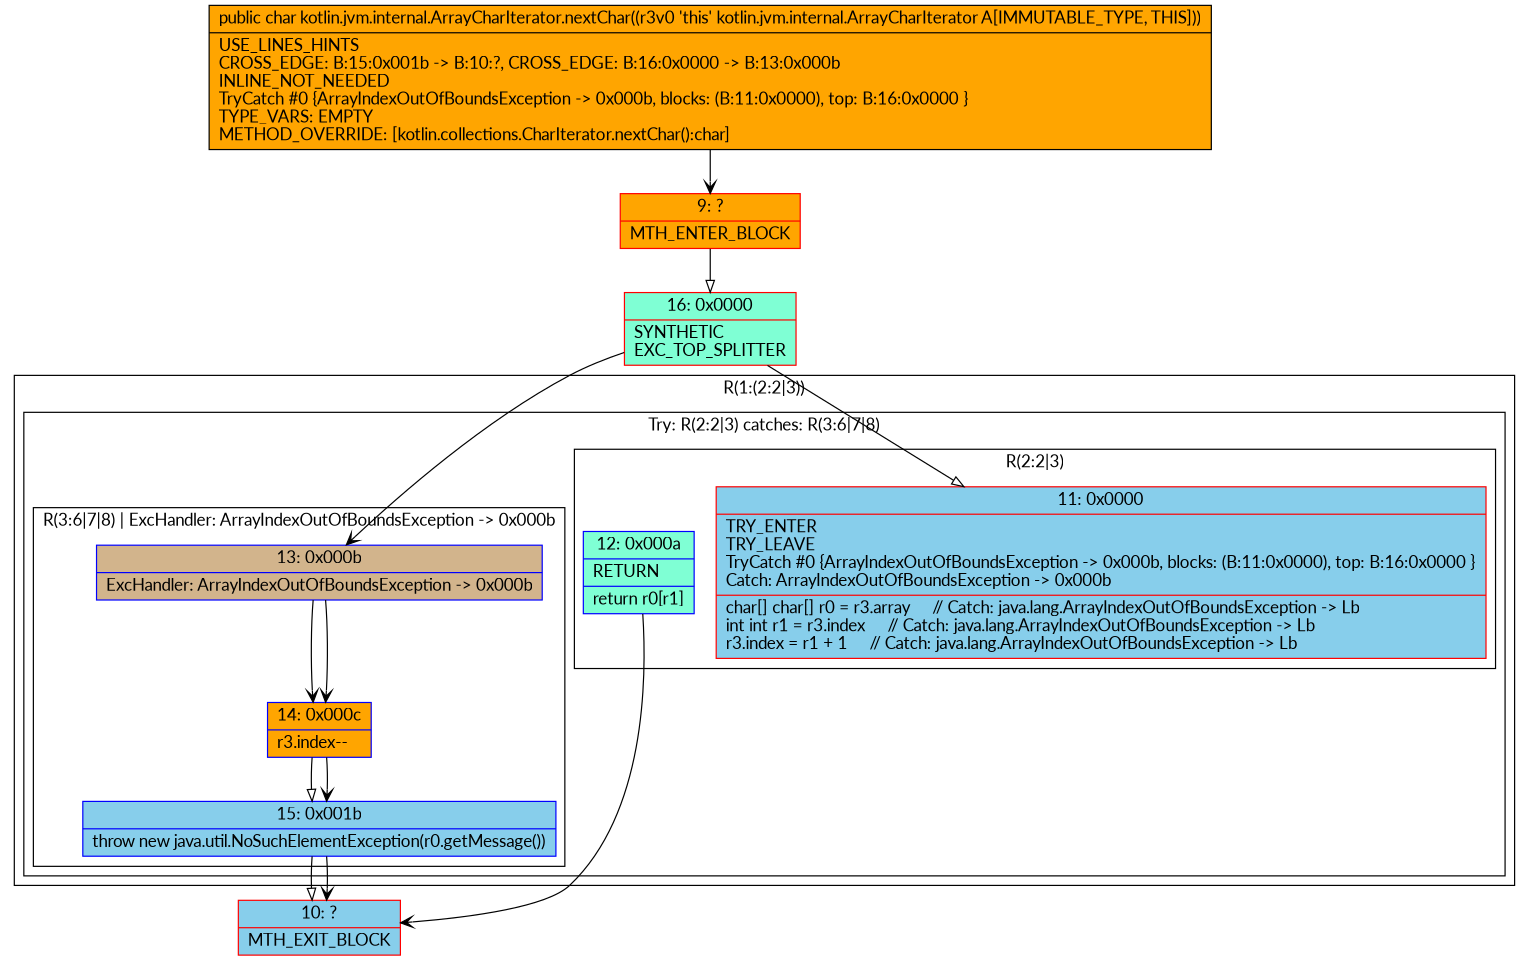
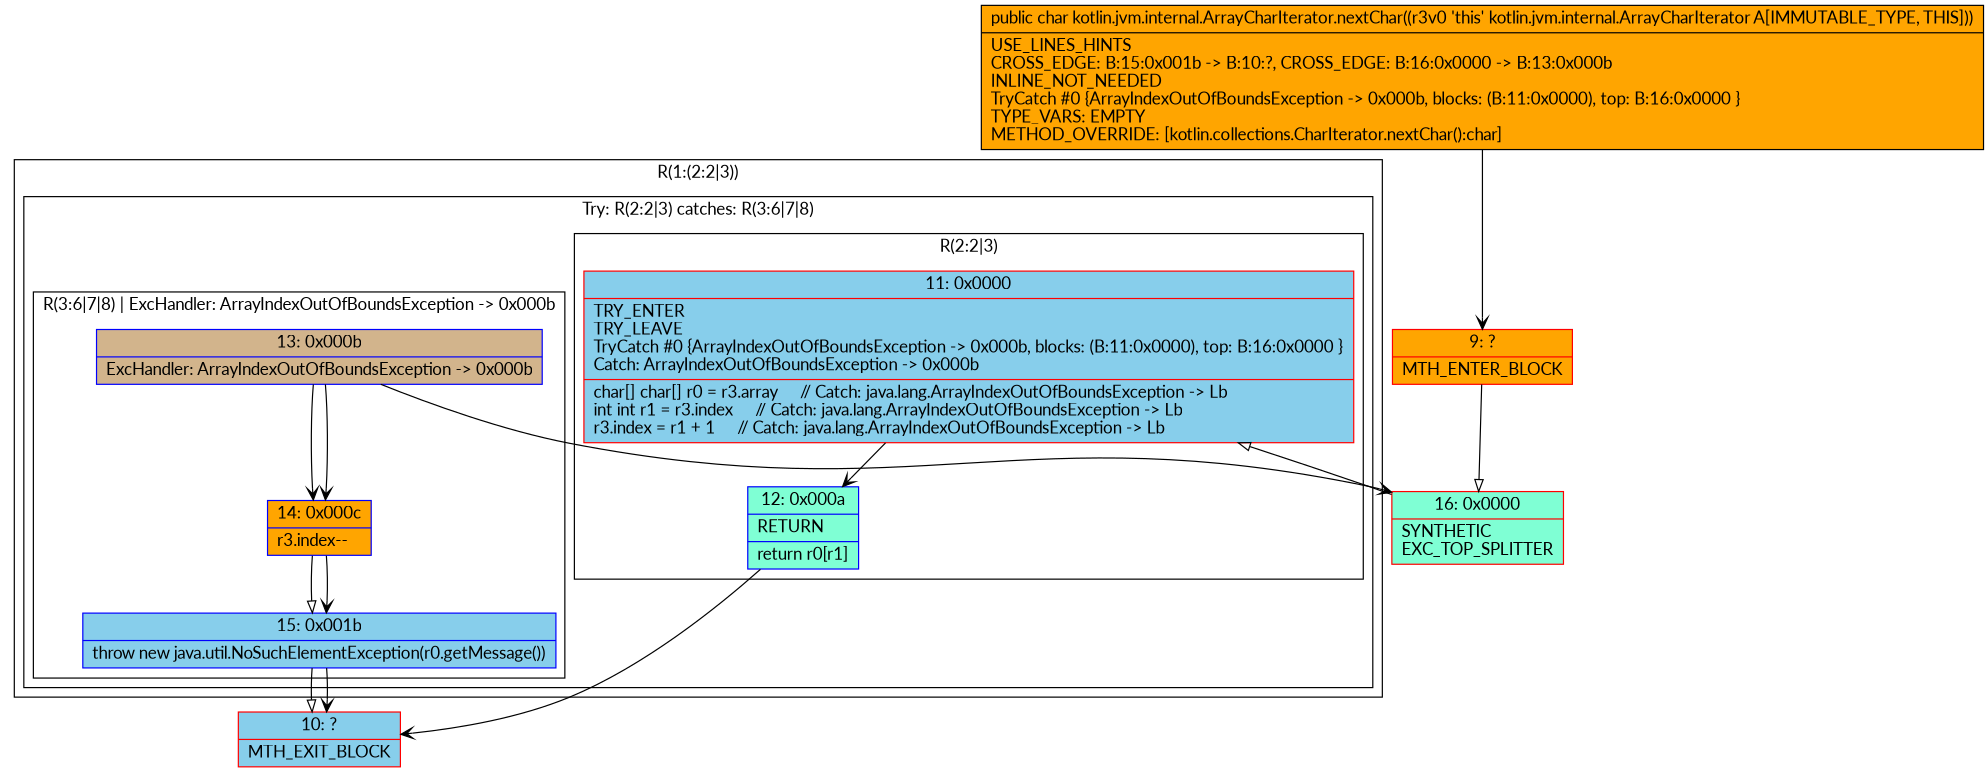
(481, 432) -> (876, 468)
none -> (868, 460)
